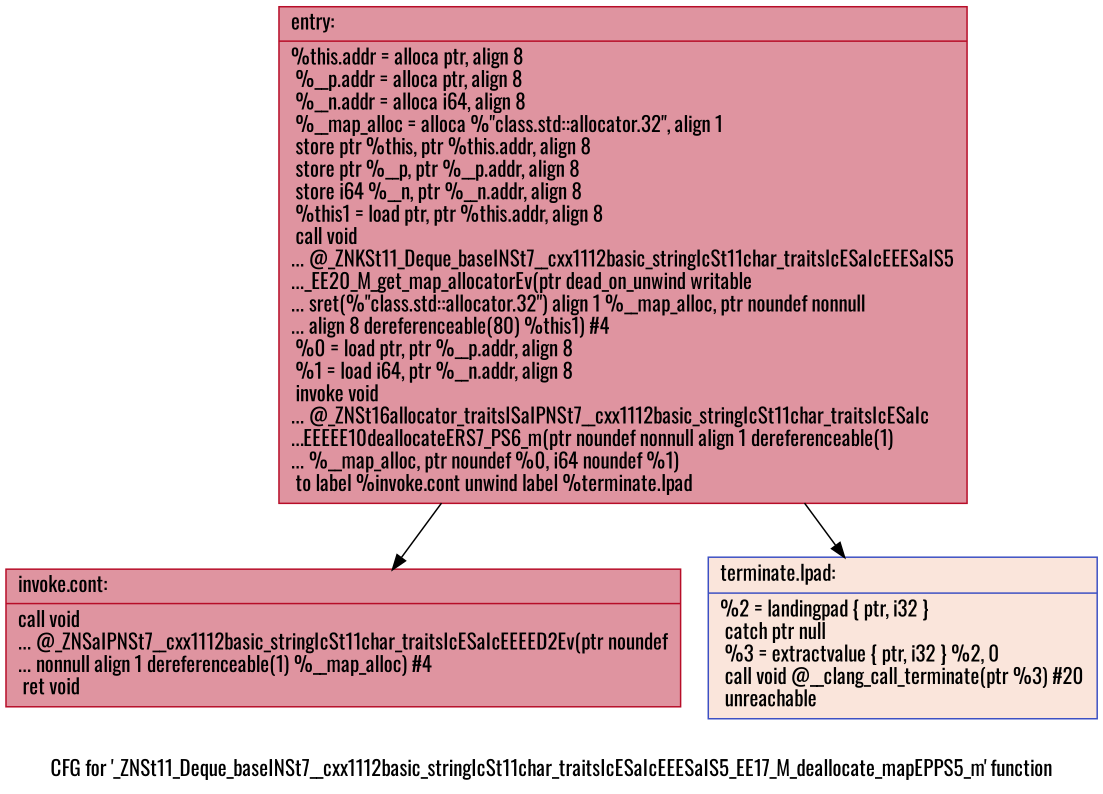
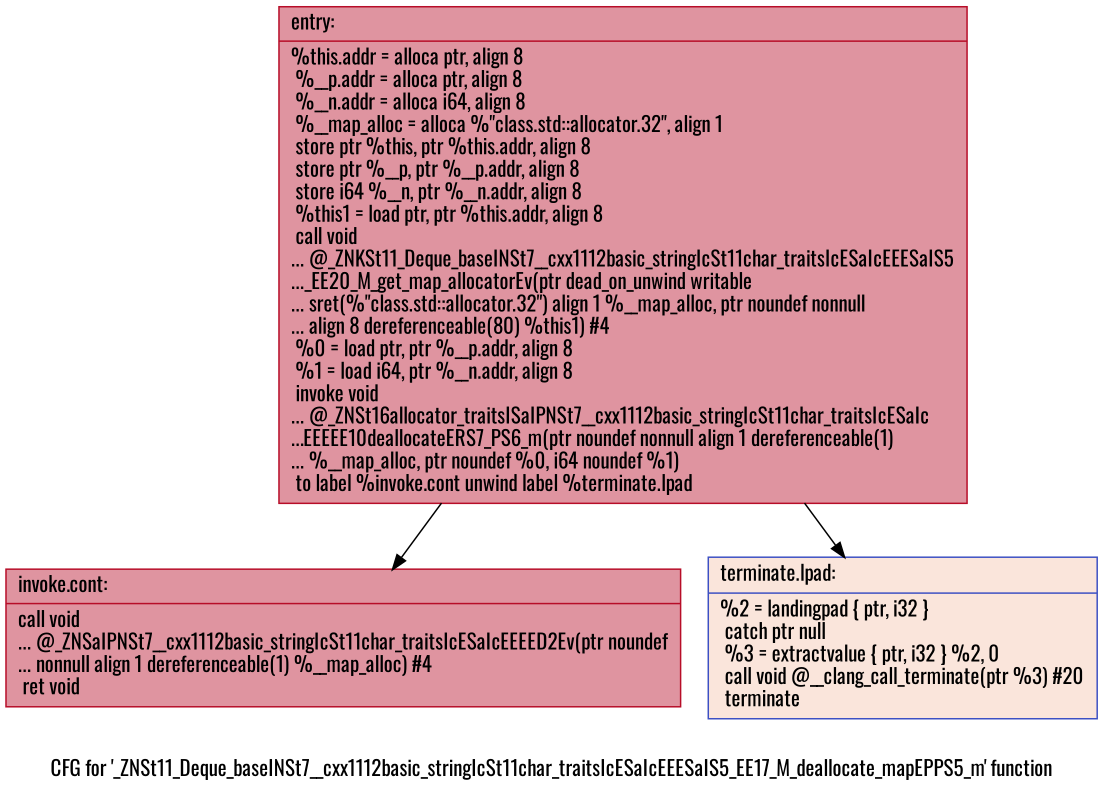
(769, 700) -> (761, 700)
